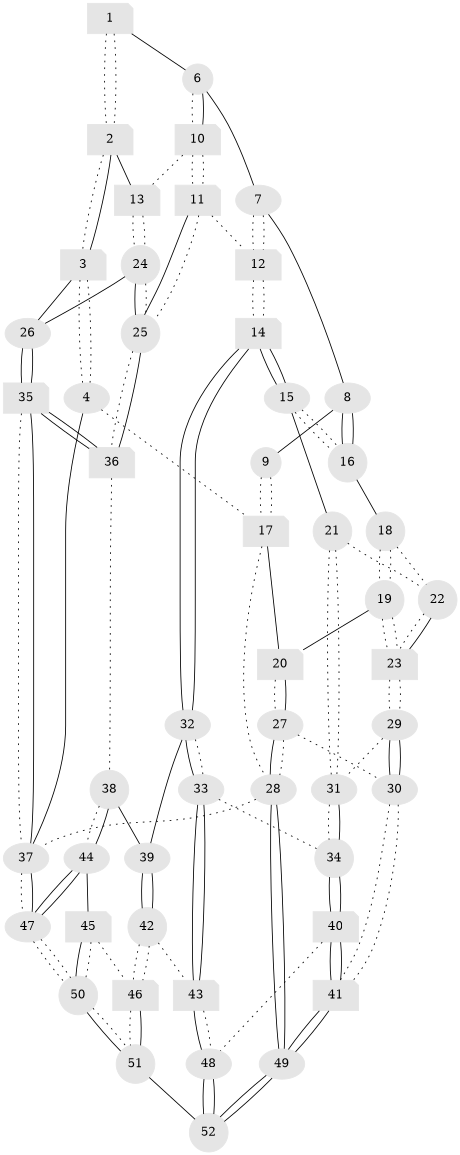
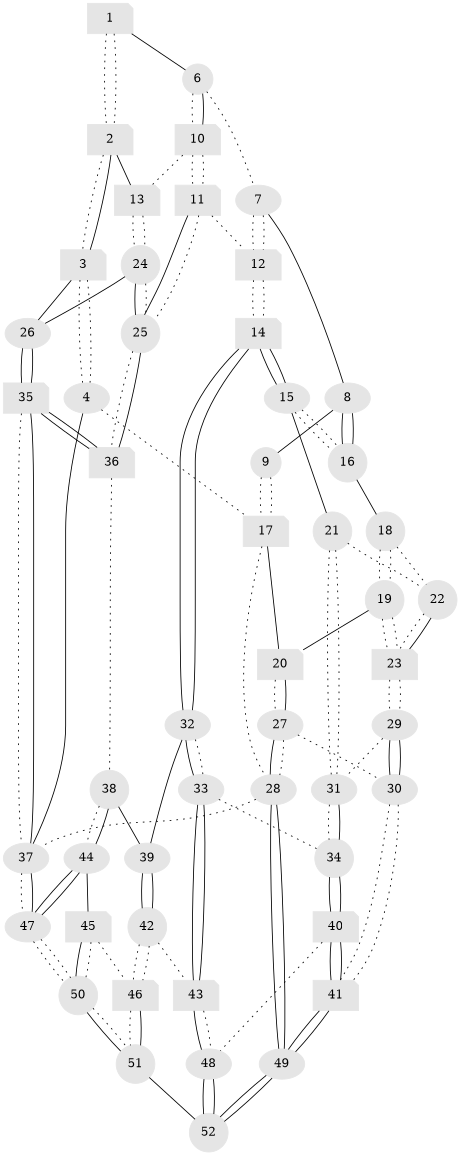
(234, 137) -> (234, 137)
